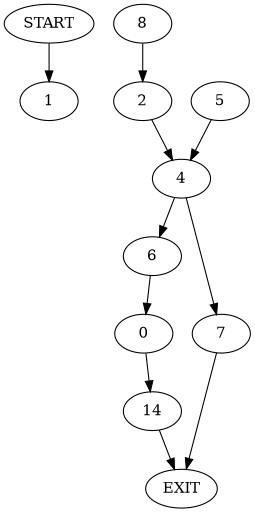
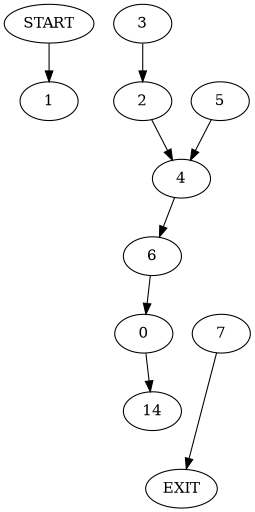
(143, 24) -> (143, 24)
(200, 251) -> none
(165, 445) -> none
